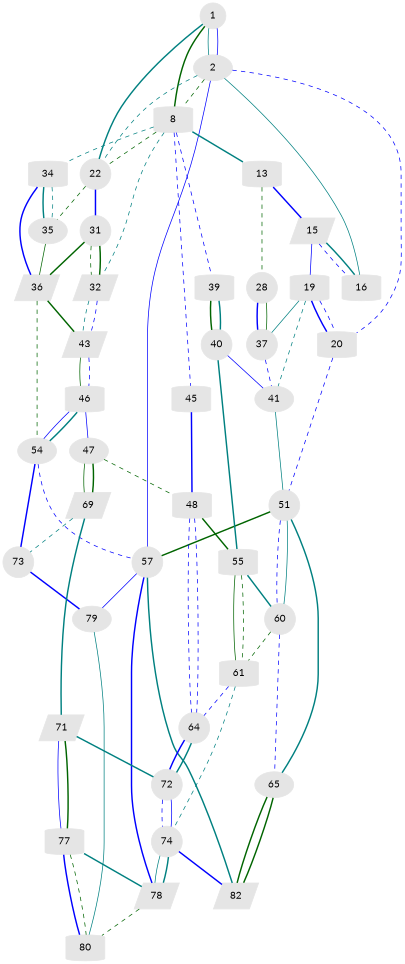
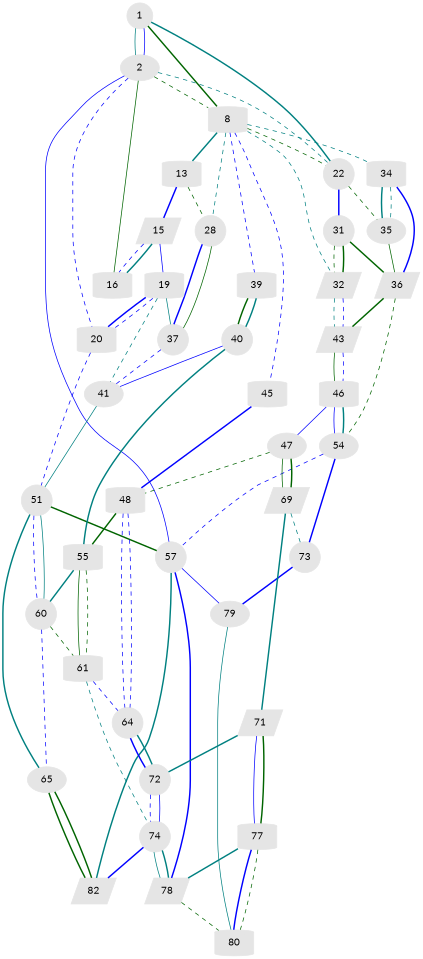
(308, 166) -> (126, 176)
none -> (219, 174)
